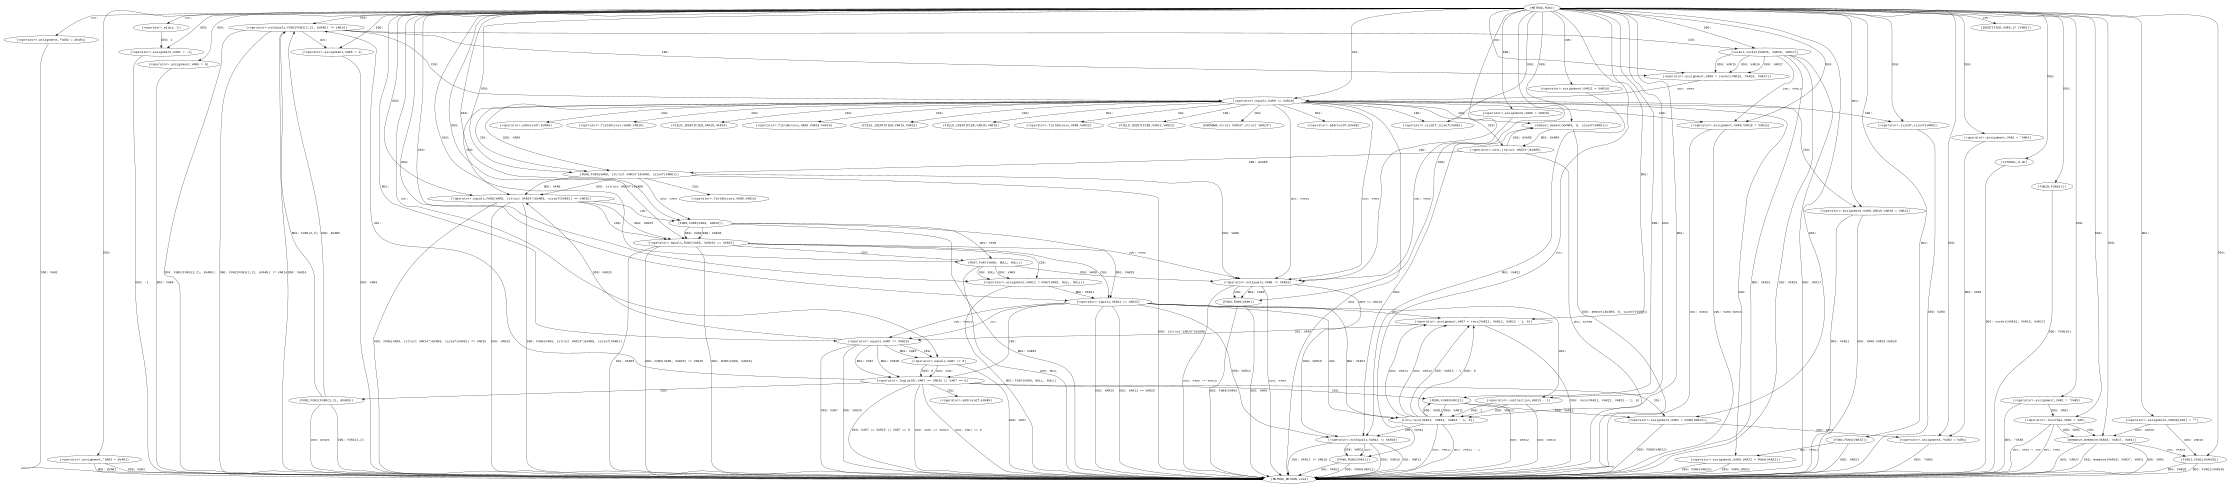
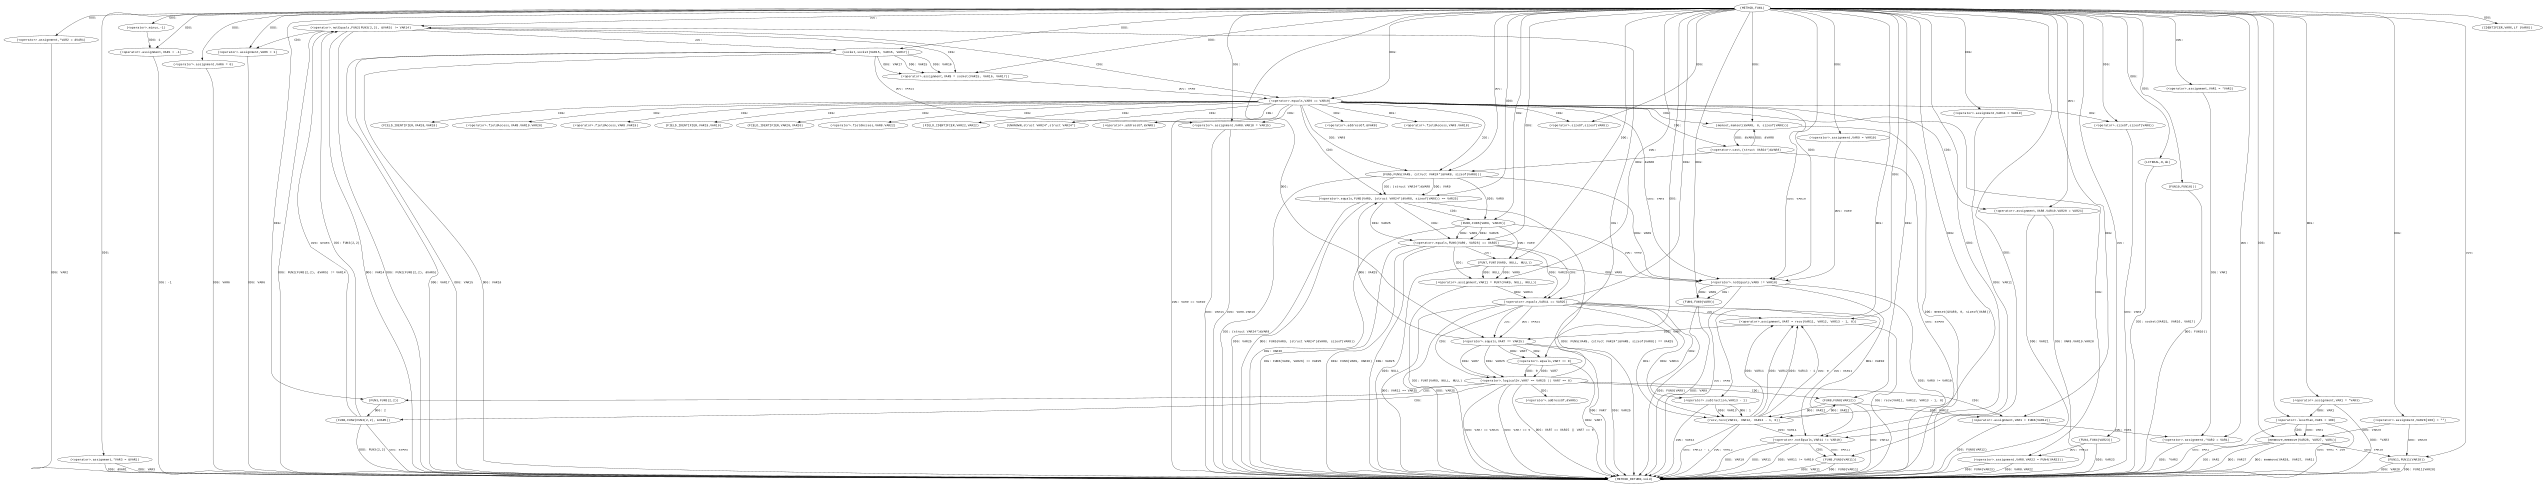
(676, 186) -> (833, 106)
(1417, 251) -> (1959, 219)
none -> (384, 400)
